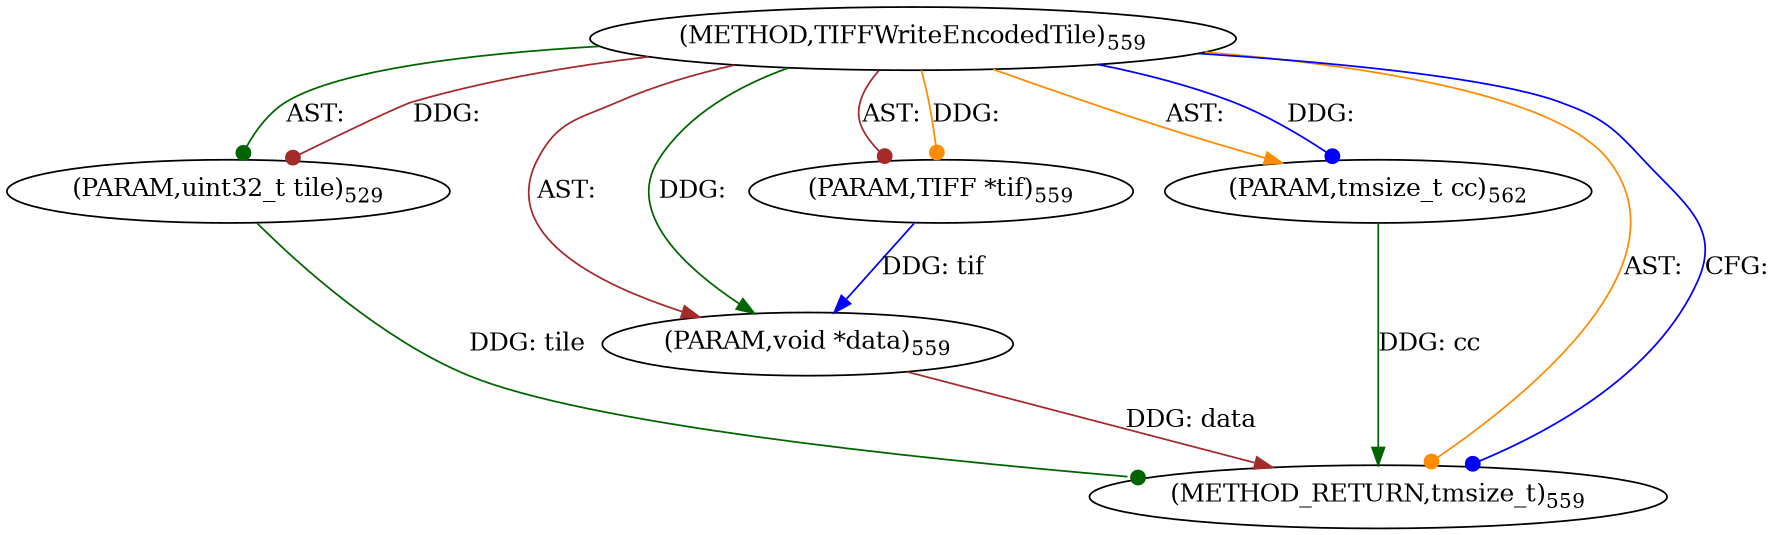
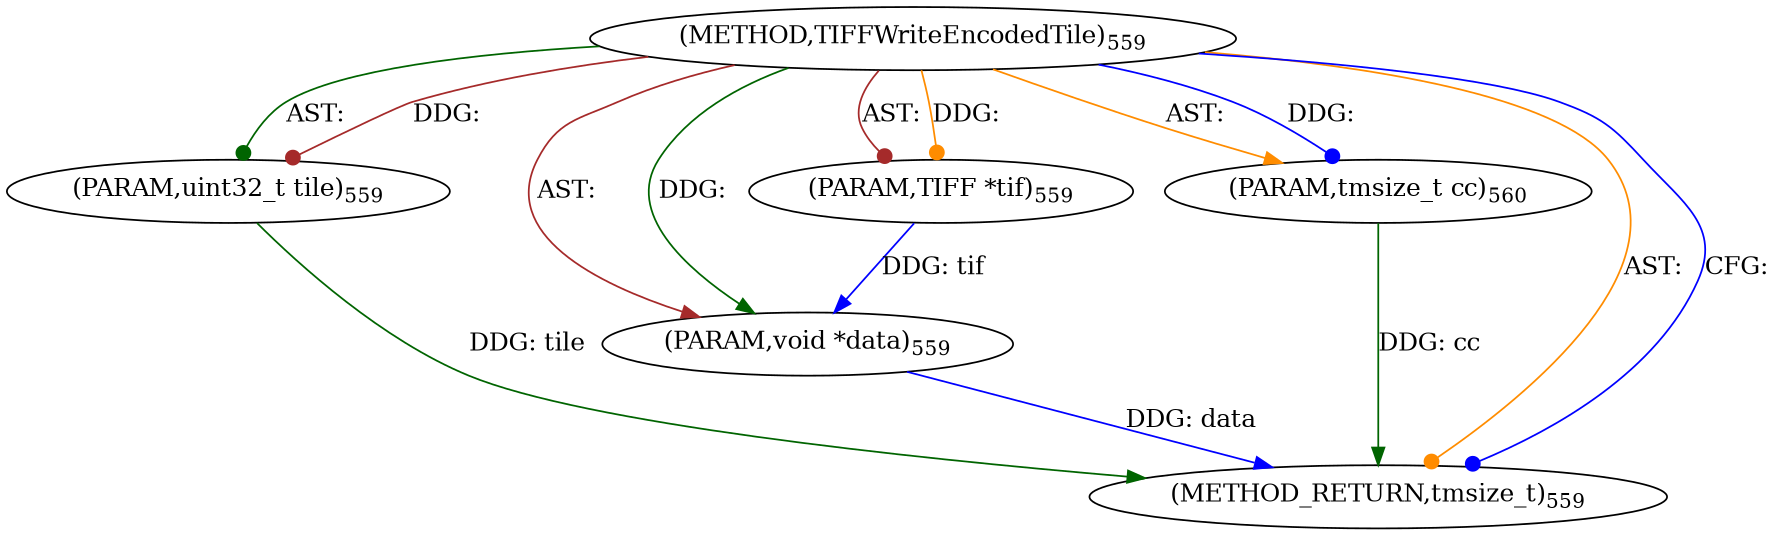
(364, 189) -> (364, 189)
(1508, 189) -> (1508, 189)
(1081, 417) -> (1081, 417)
(666, 423) -> (666, 423)
